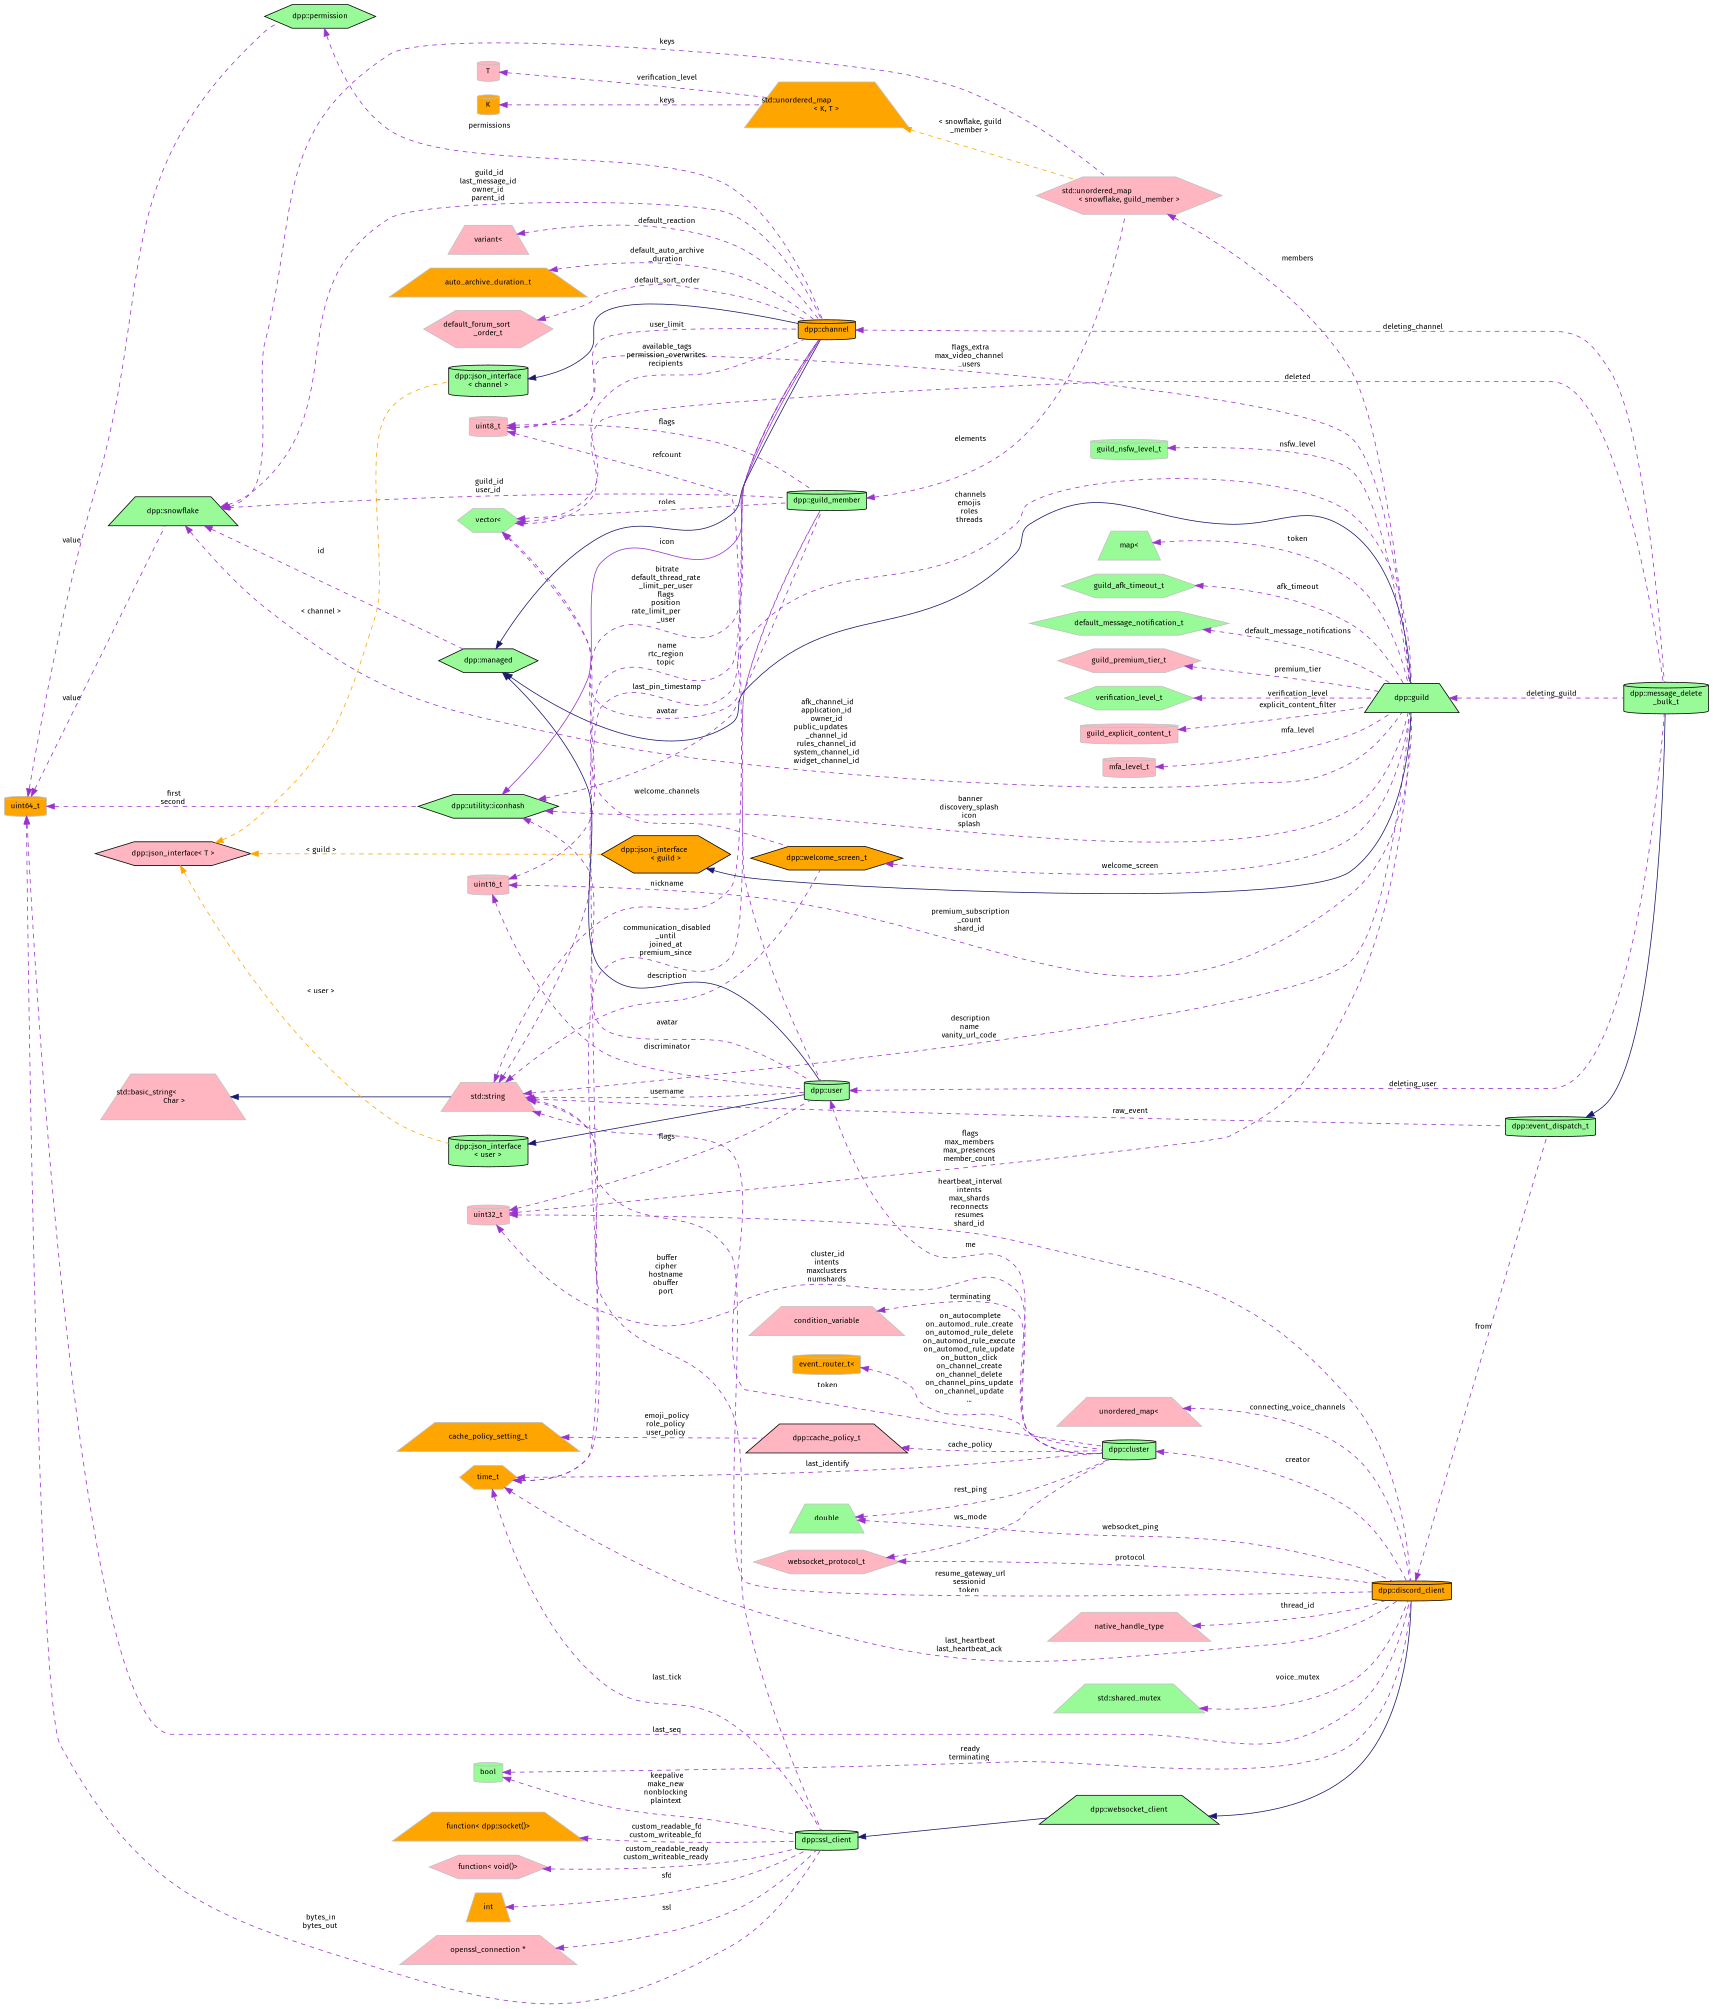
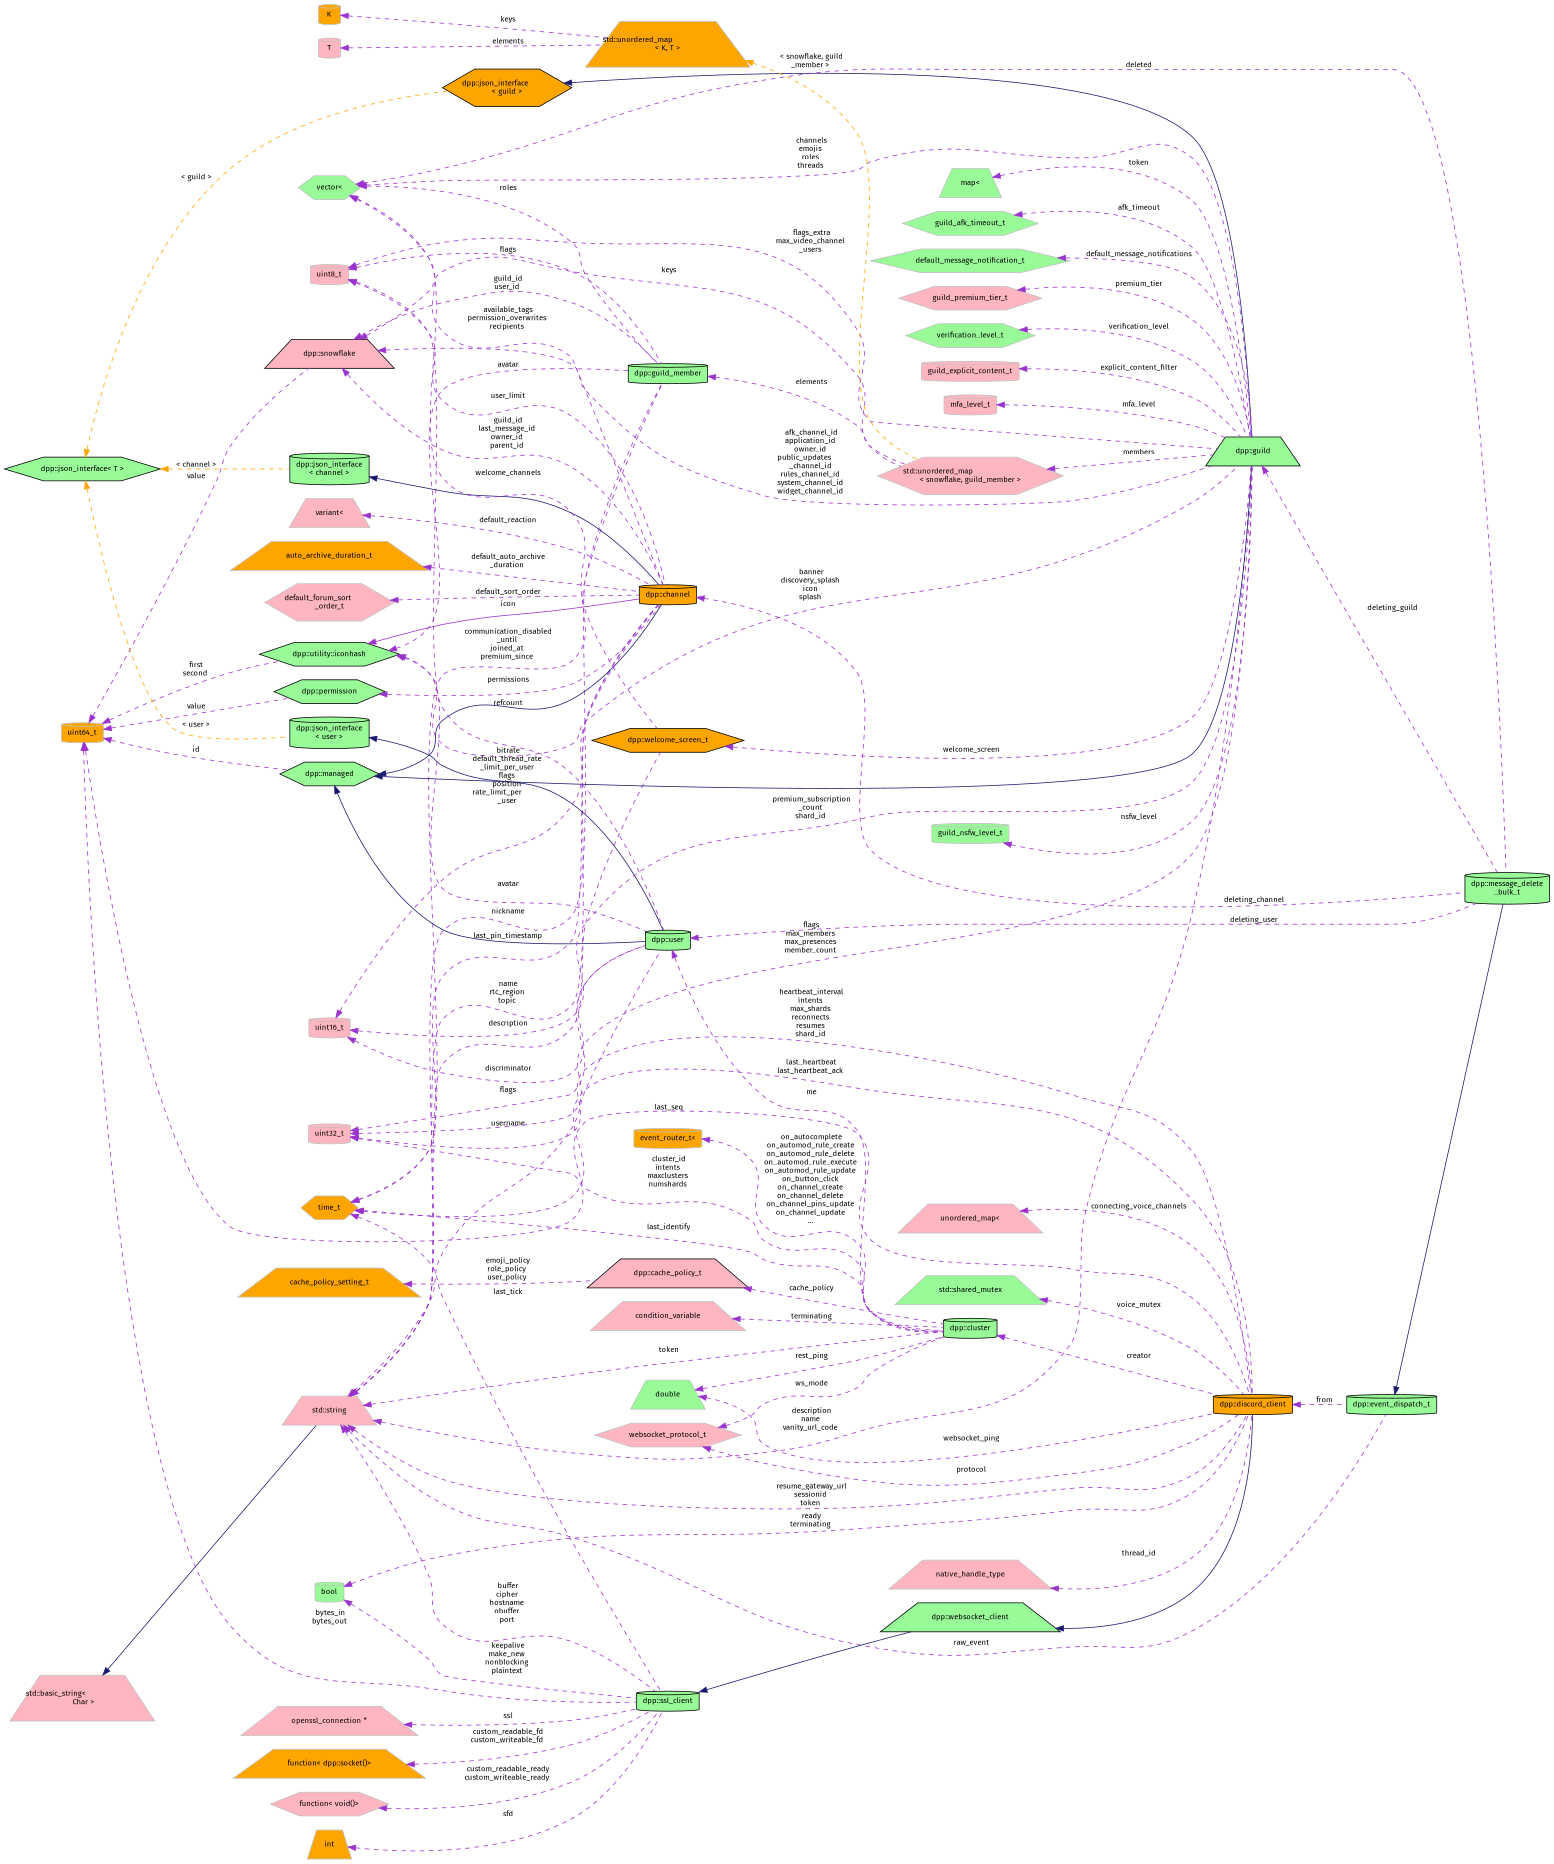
(666, 78) -> (507, 42)
(173, 511) -> (329, 354)
(337, 589) -> (199, 758)
(173, 854) -> (82, 469)
